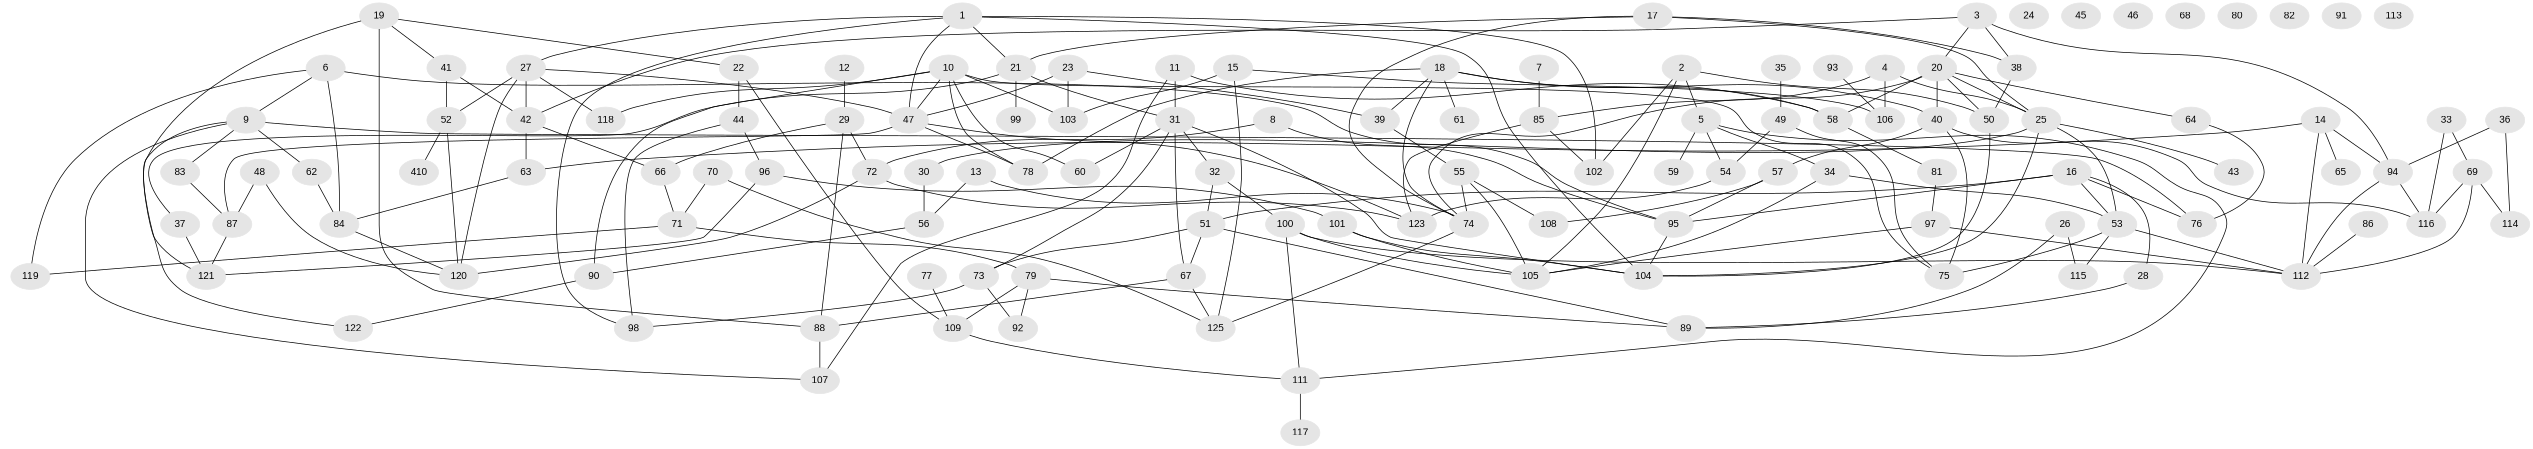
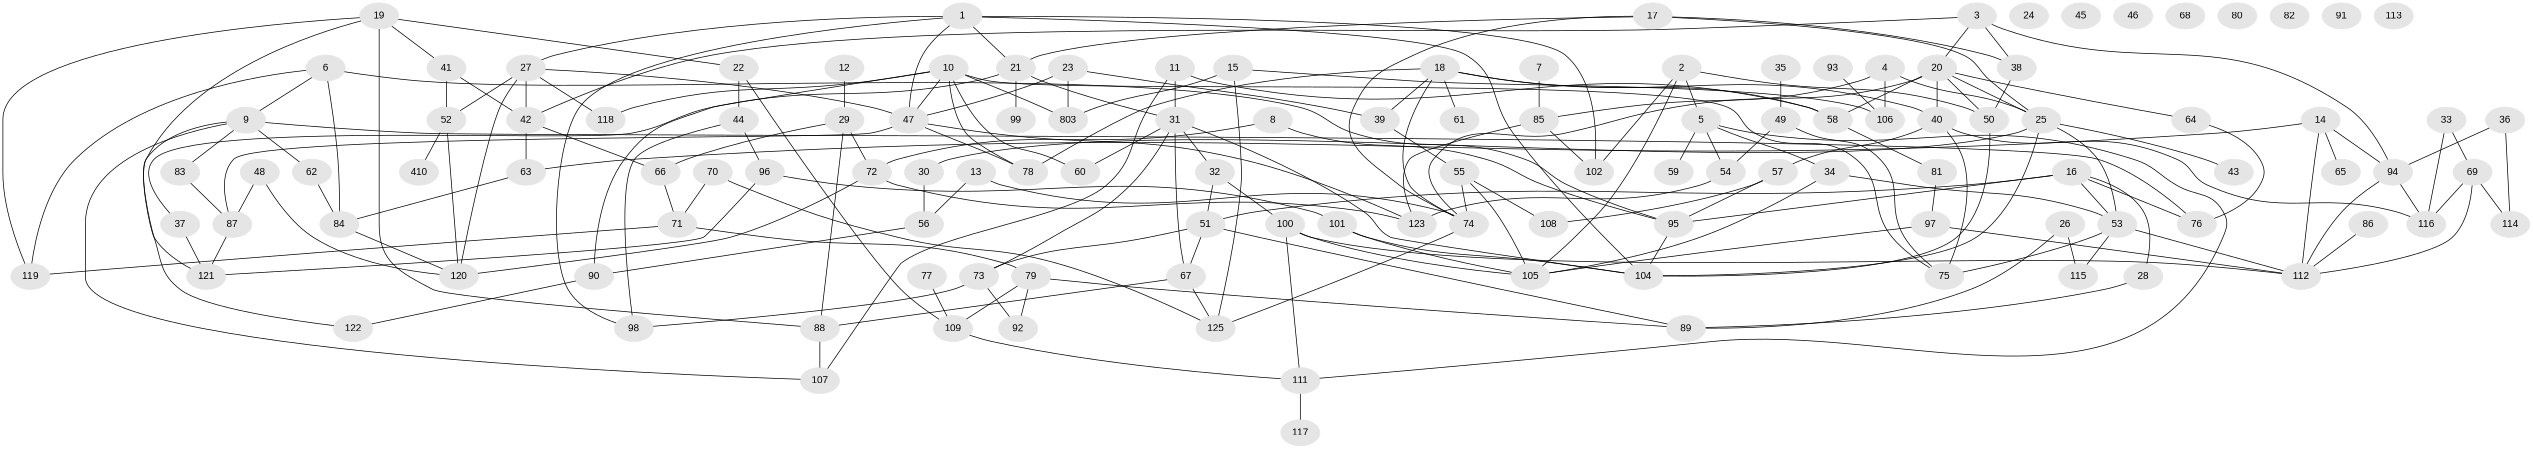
none -> (96, 55)
(1068, 120) -> (1068, 120)
